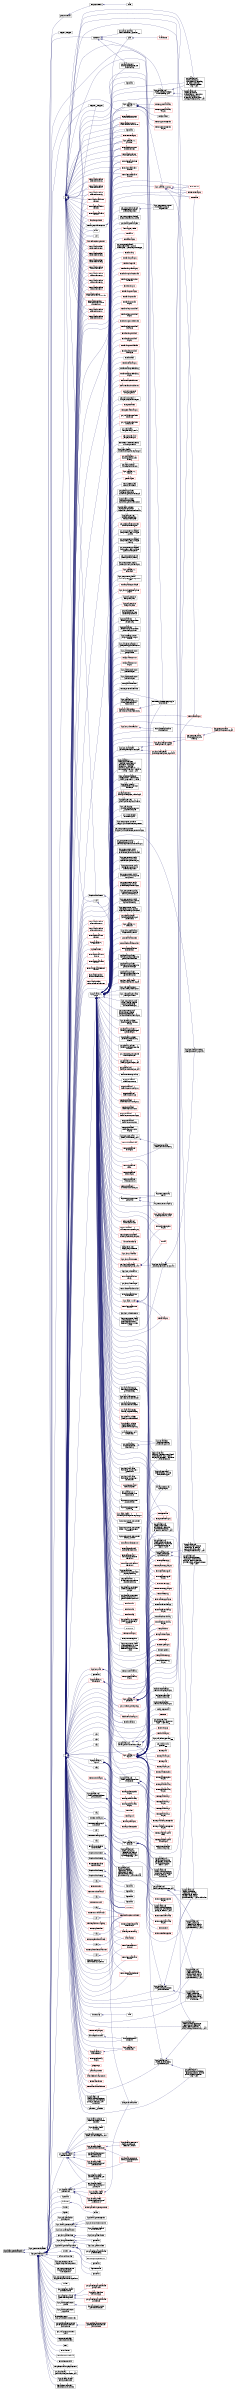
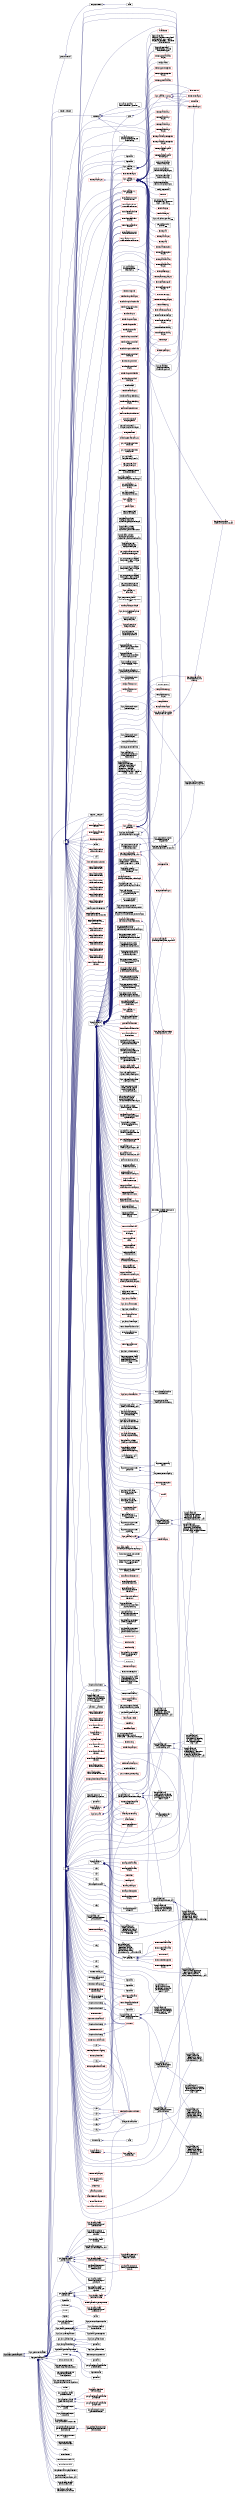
(130, 410) -> (130, 438)
(130, 564) -> none
(130, 1062) -> (130, 1147)
(130, 1301) -> (130, 1537)
(149, 1763) -> (115, 180)
